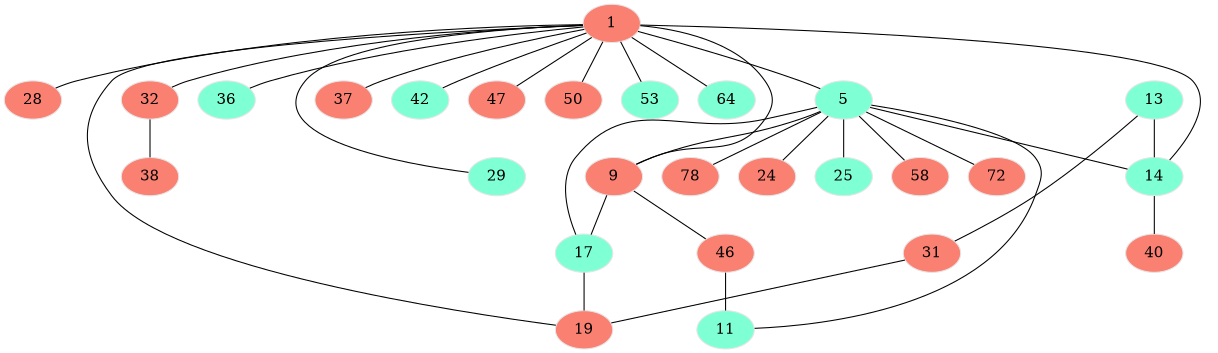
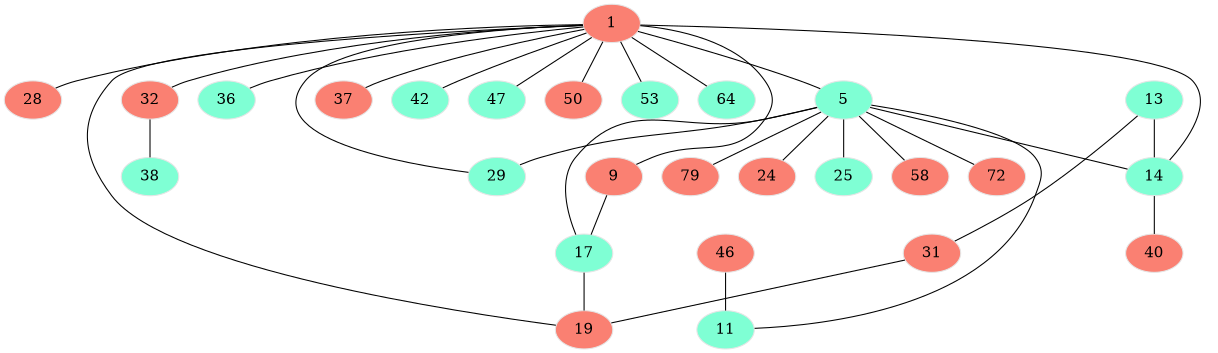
(497, 100) -> (497, 100)
(728, 137) -> (668, 133)
(150, 177) -> (150, 177)
(690, 177) -> (690, 177)
(670, 215) -> none
